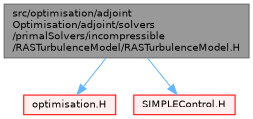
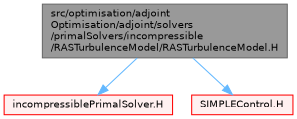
(70, 105) -> (88, 105)
